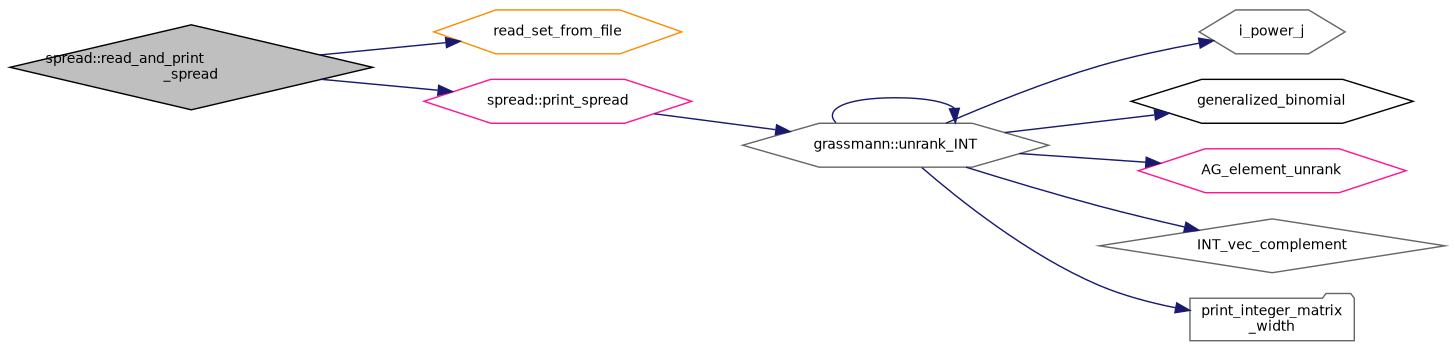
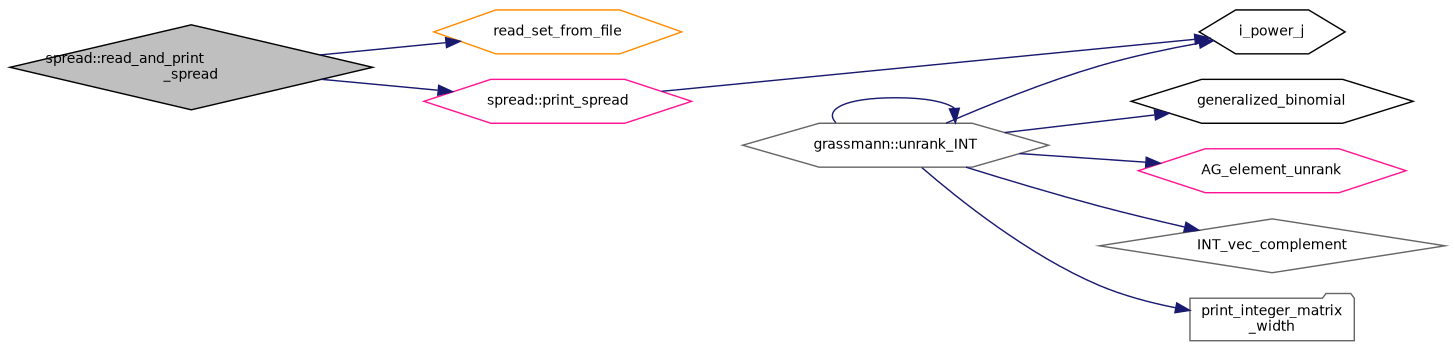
(1272, 32) -> (1272, 32)
(715, 122) -> (928, 65)
